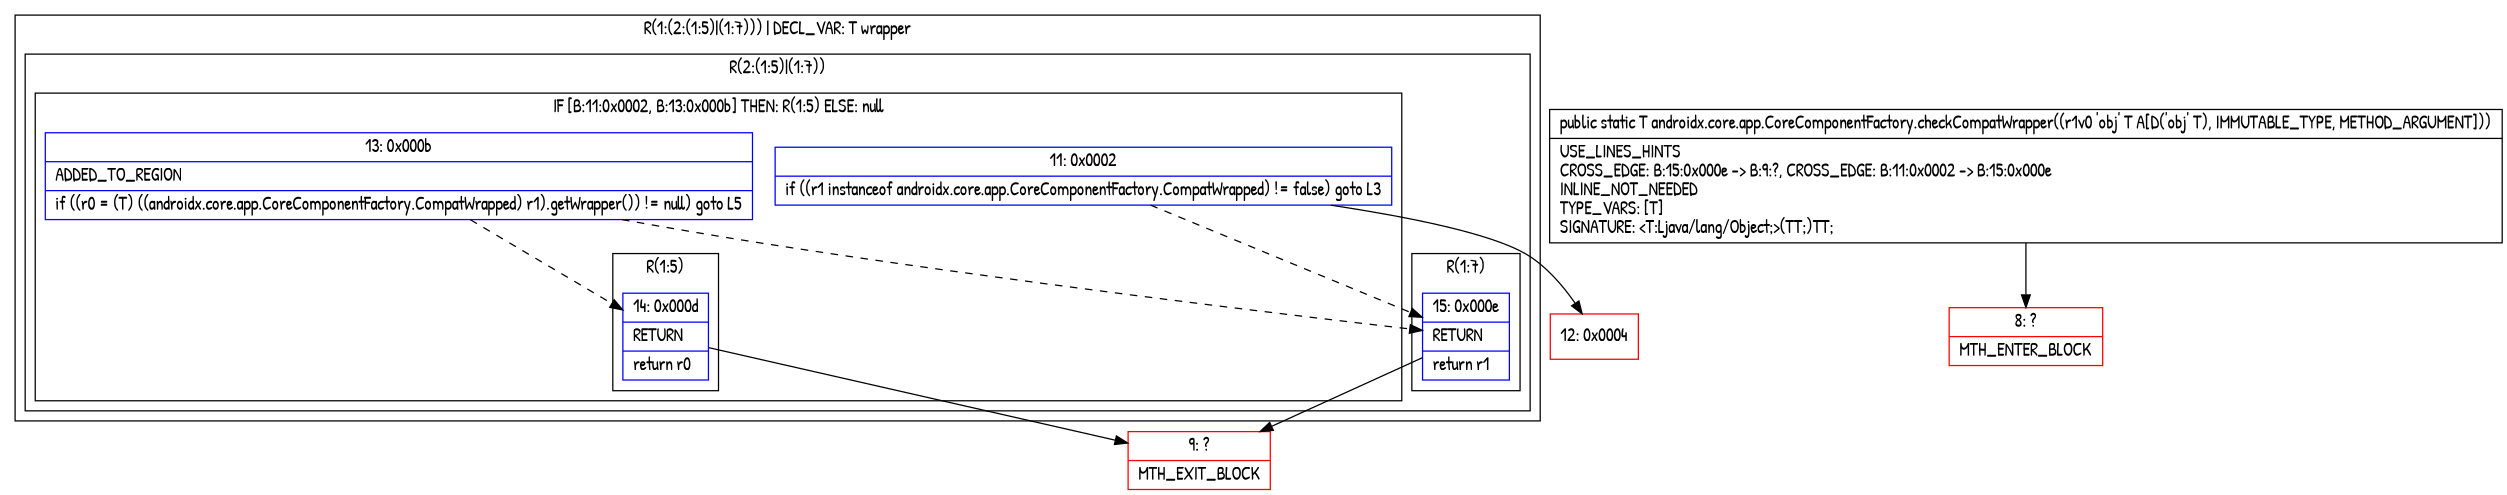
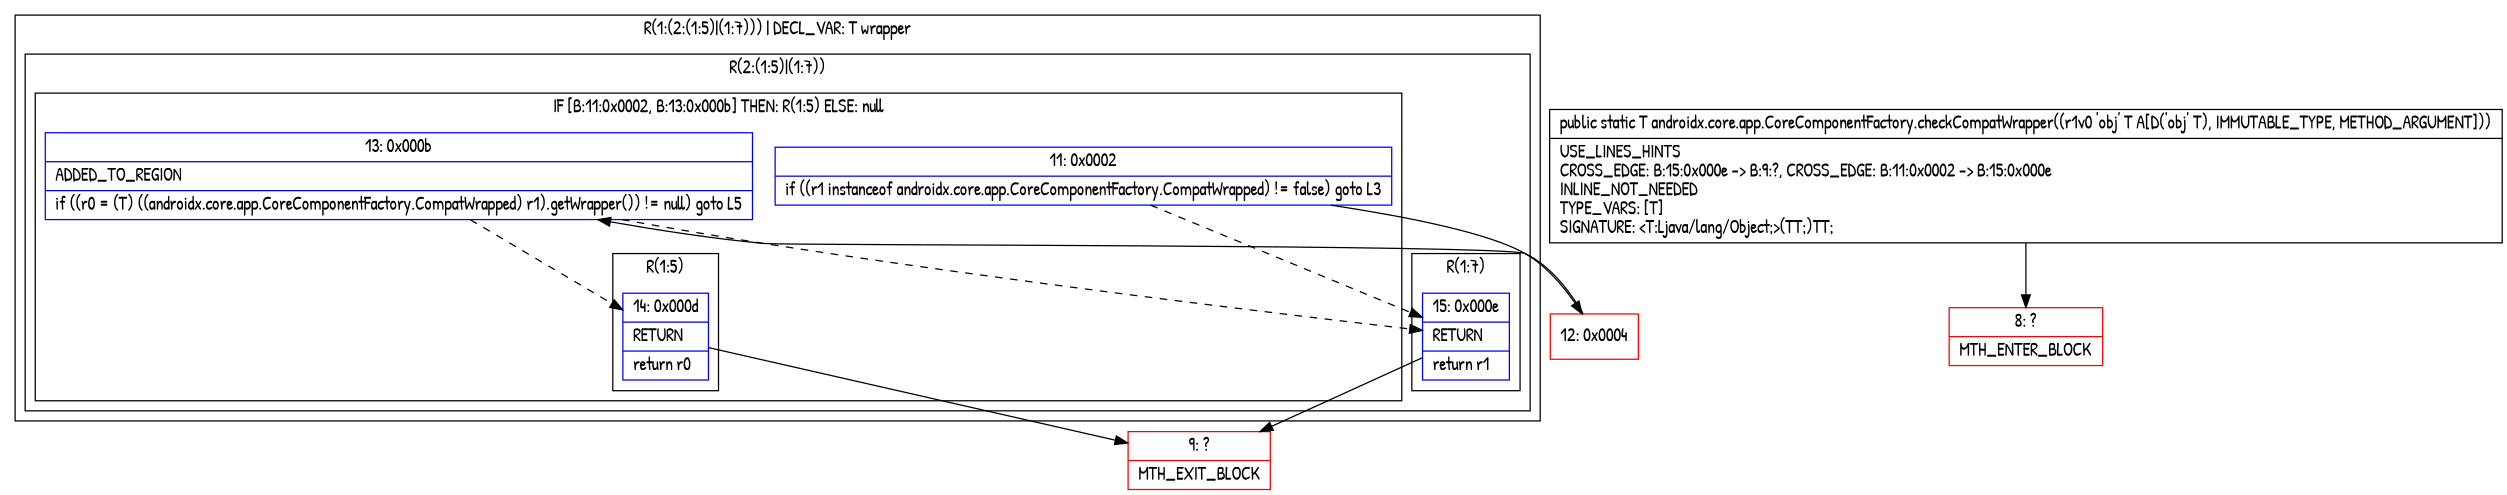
none -> (1109, 246)
